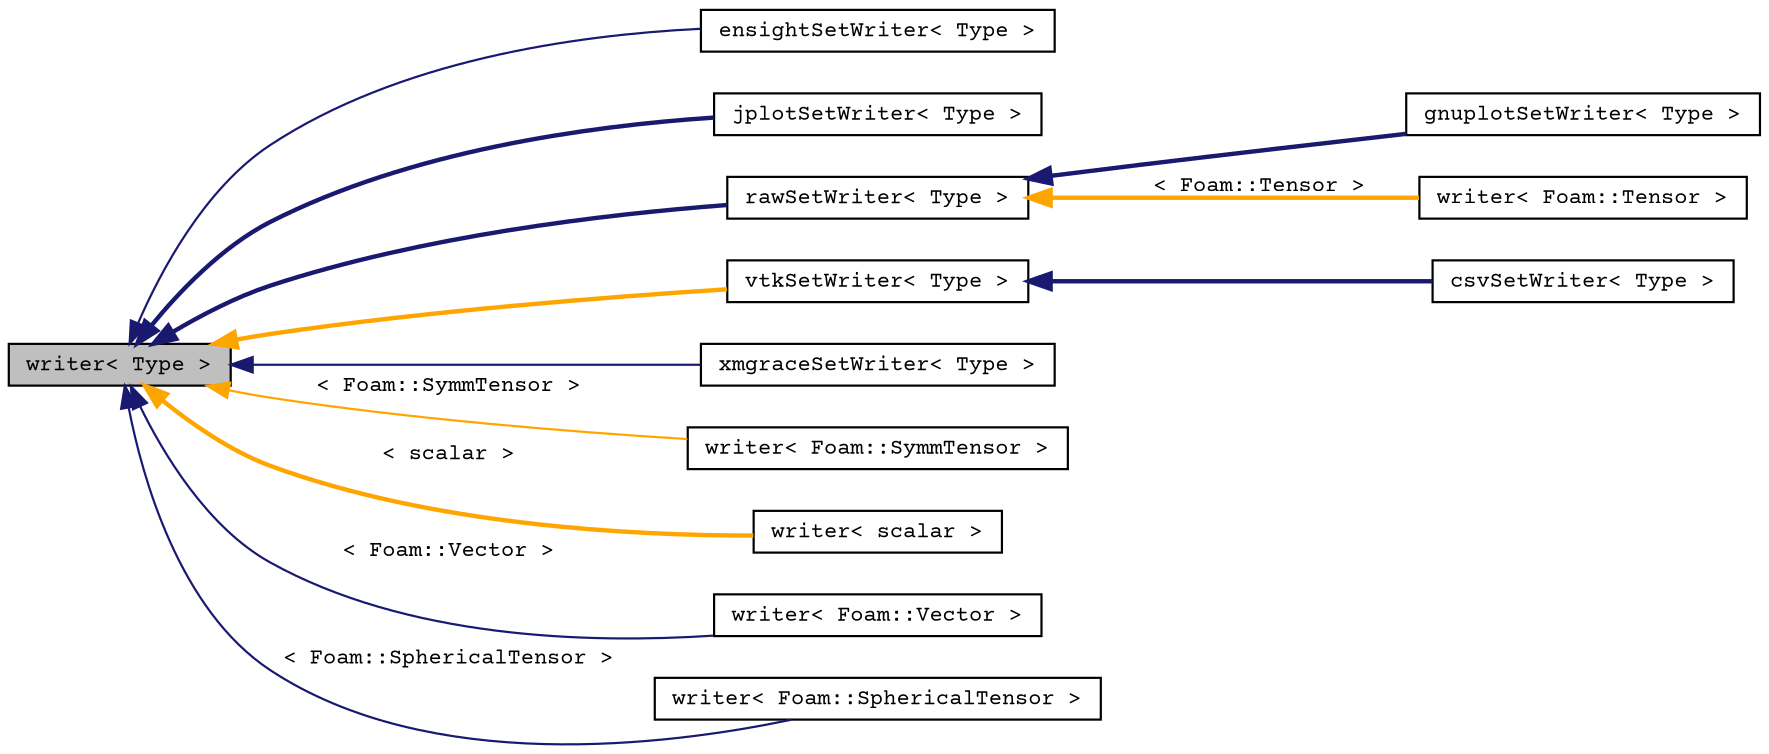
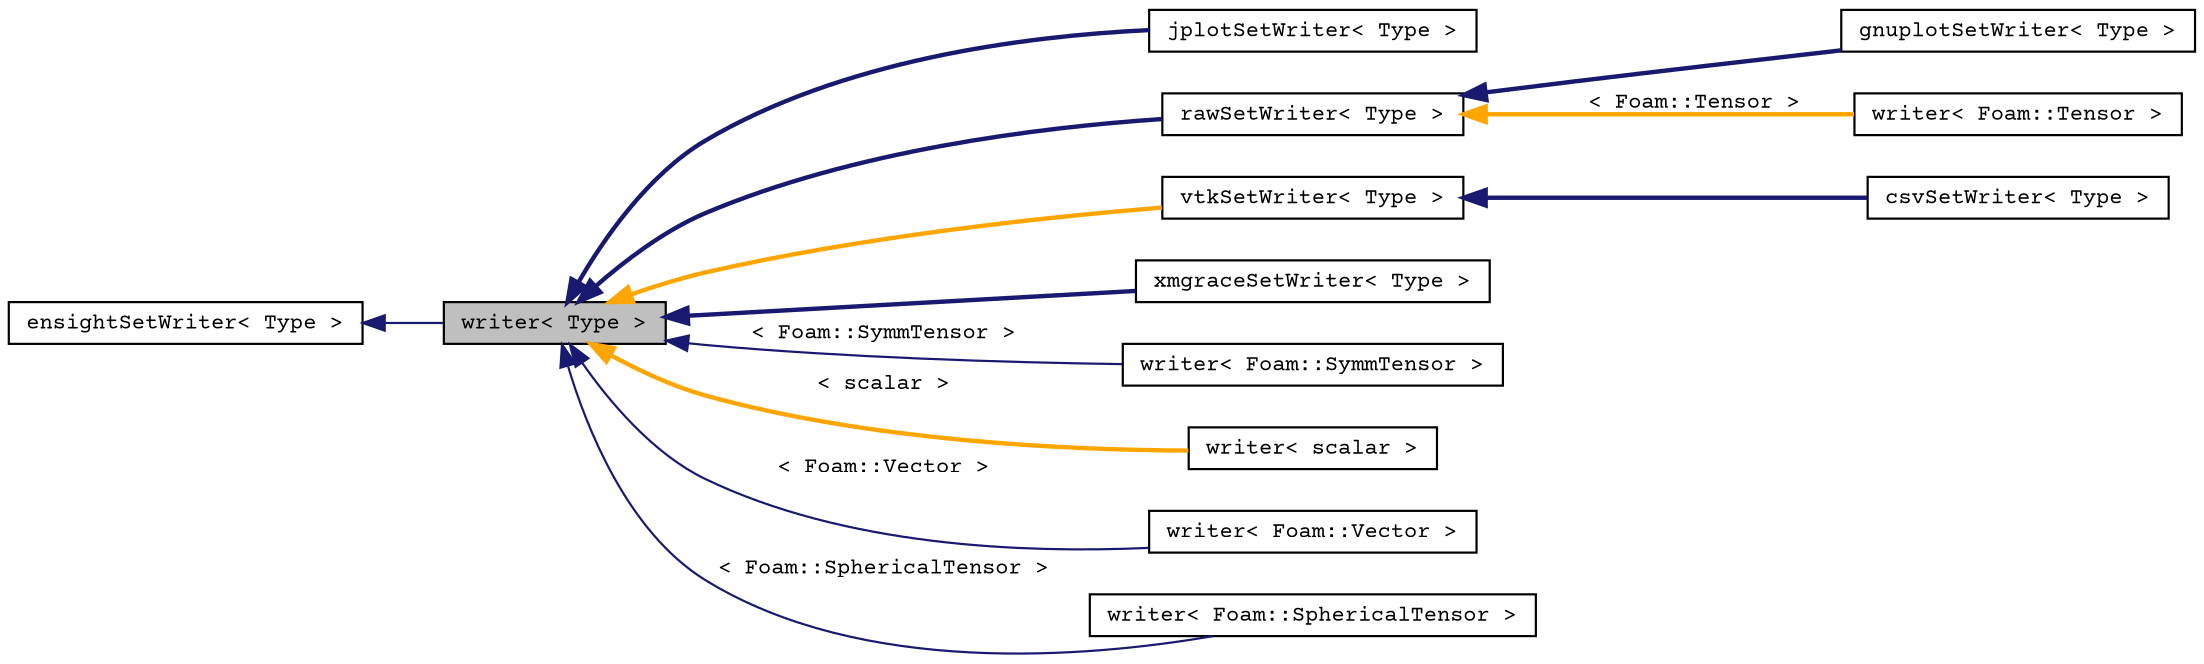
(371, 93) -> (414, 323)
(477, 365) -> (912, 303)
(457, 421) -> (905, 358)
